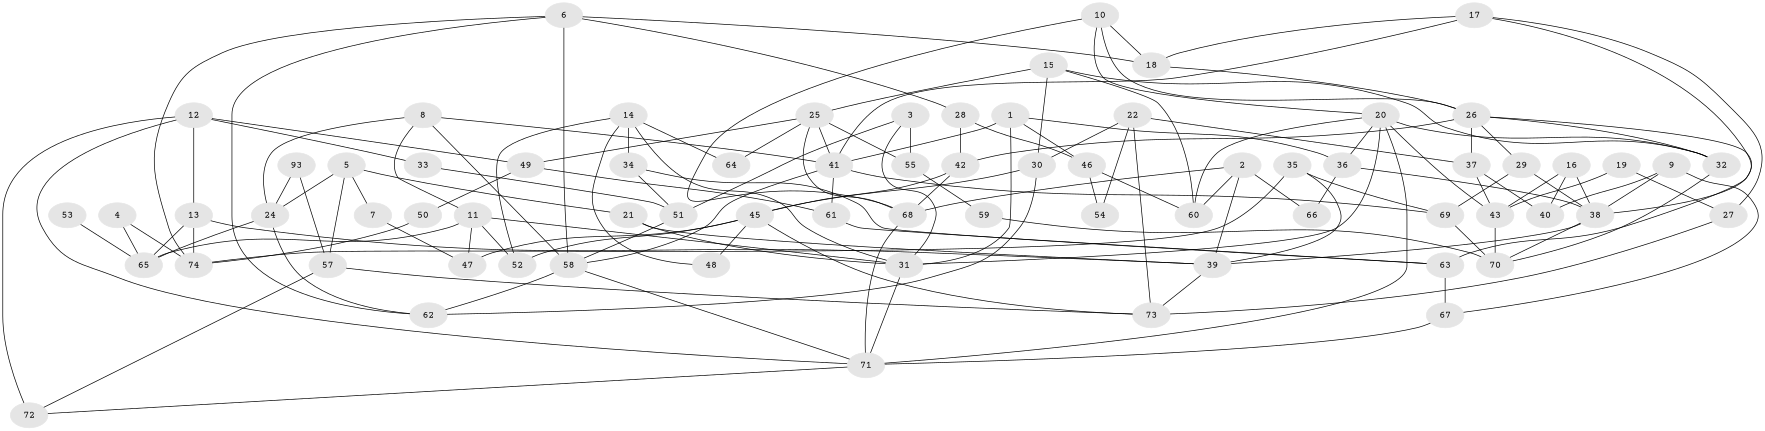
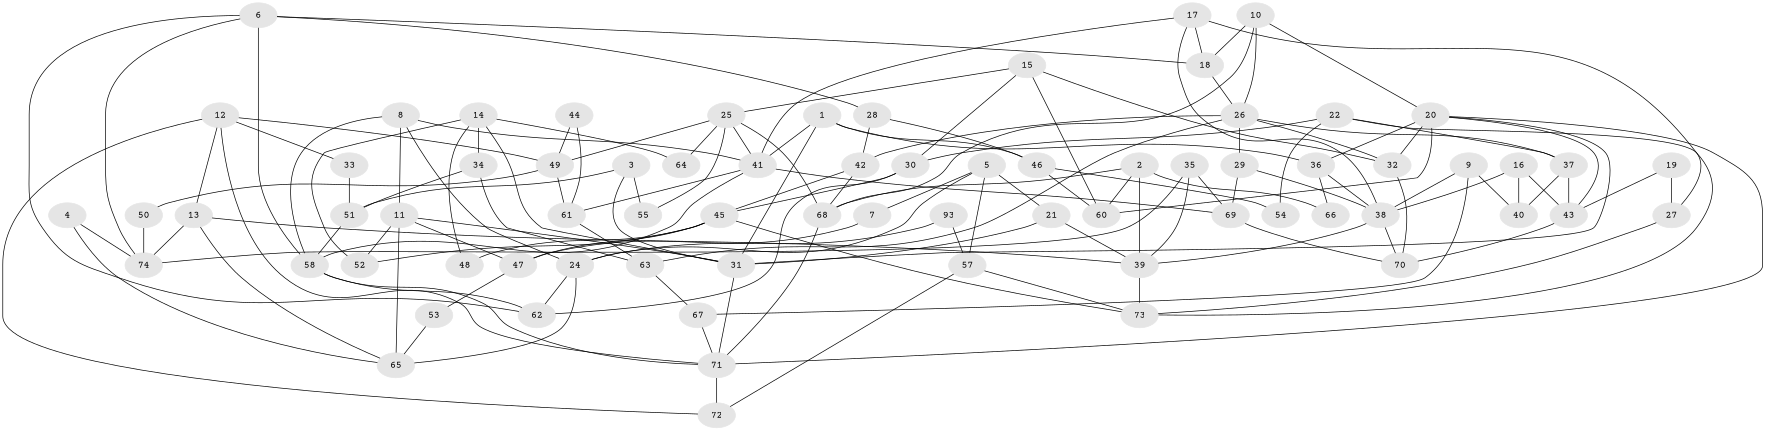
none -> (574, 115)
(984, 215) -> none
none -> (476, 290)
